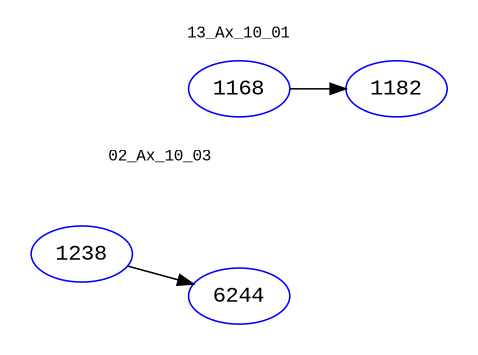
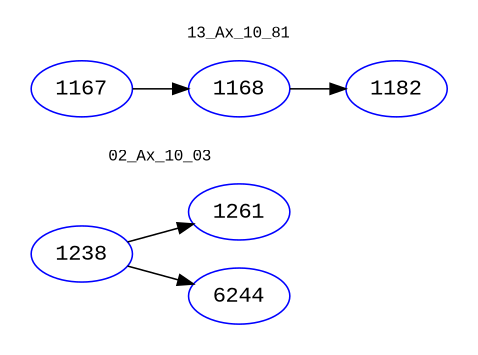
(239, 34) -> (239, 34)
none -> (82, 89)
none -> (239, 212)
